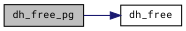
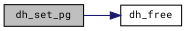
(44, 15) -> (44, 15)
